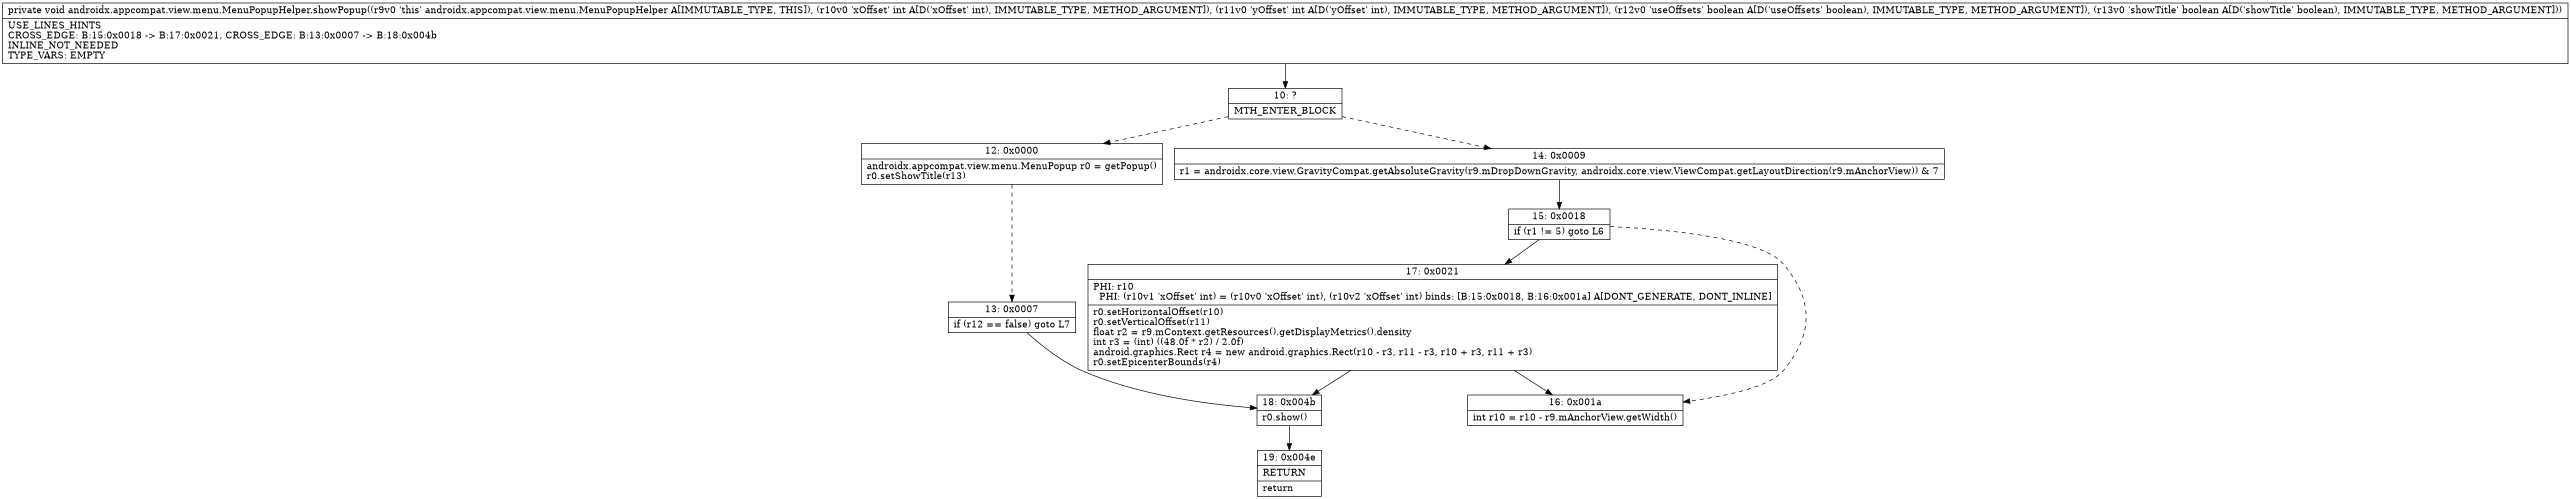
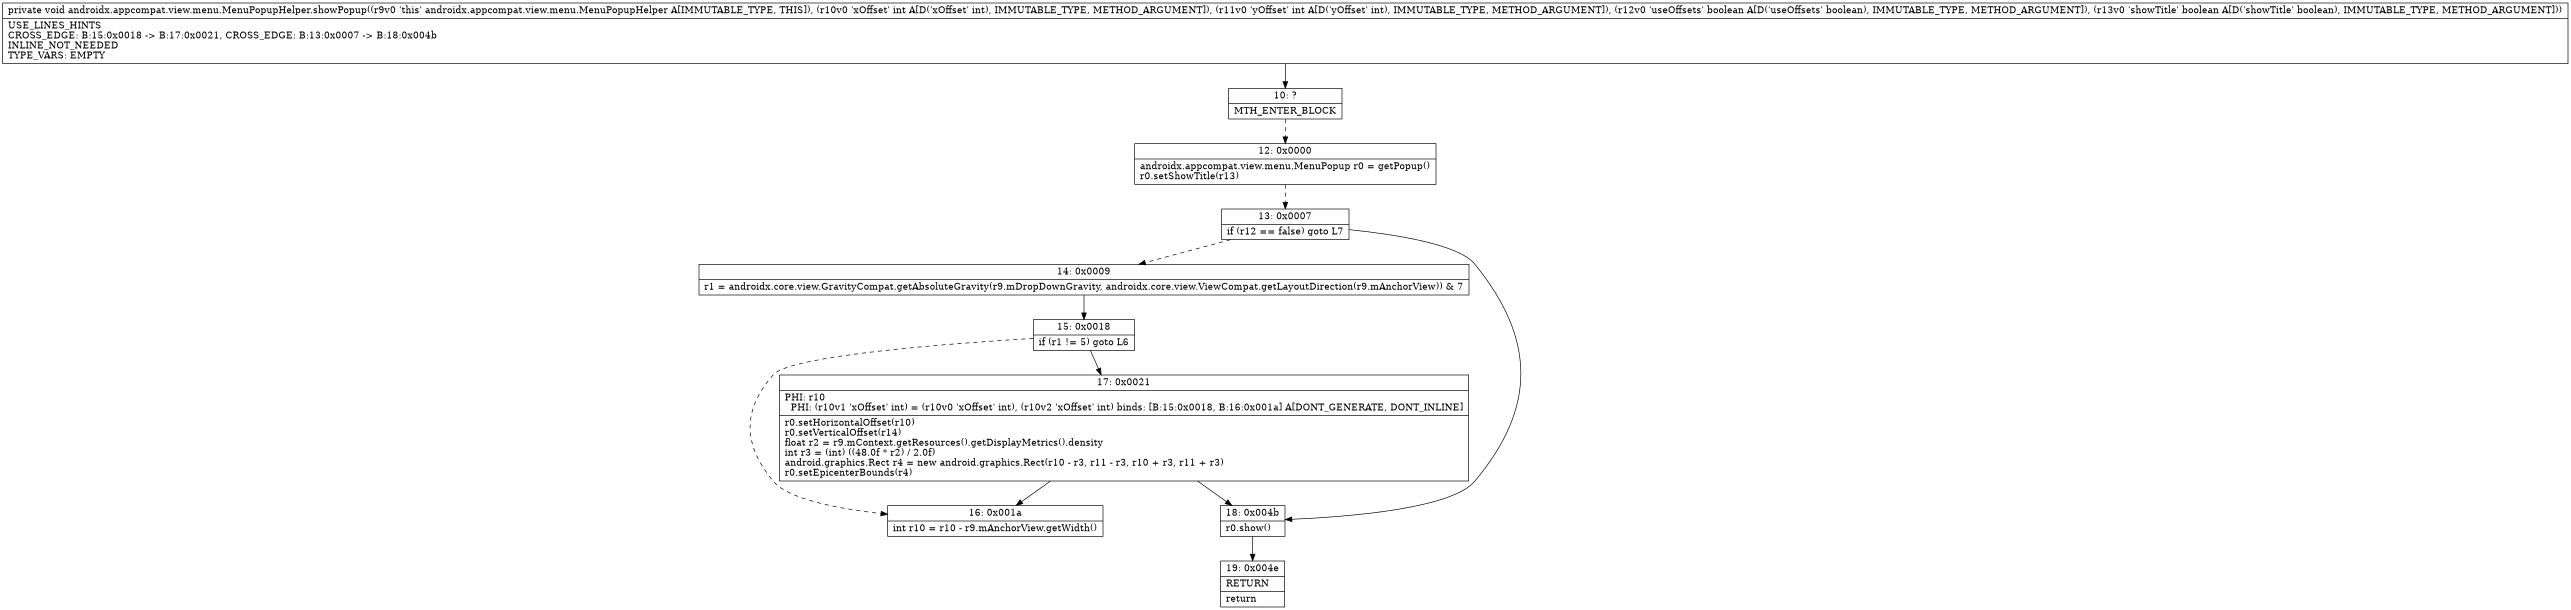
(1413, 132) -> (1188, 251)
(1152, 322) -> (843, 433)
